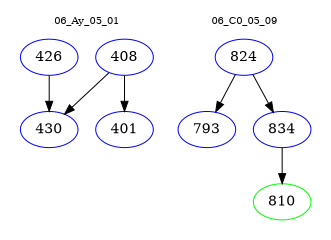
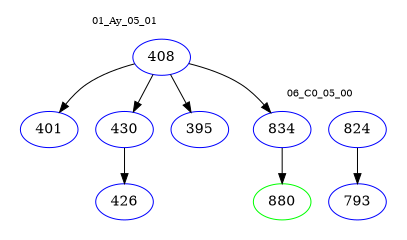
(87, 22) -> (125, 22)
(245, 22) -> (320, 94)
(49, 88) -> (125, 161)
(261, 89) -> (230, 78)
none -> (200, 130)
(282, 202) -> (282, 202)
